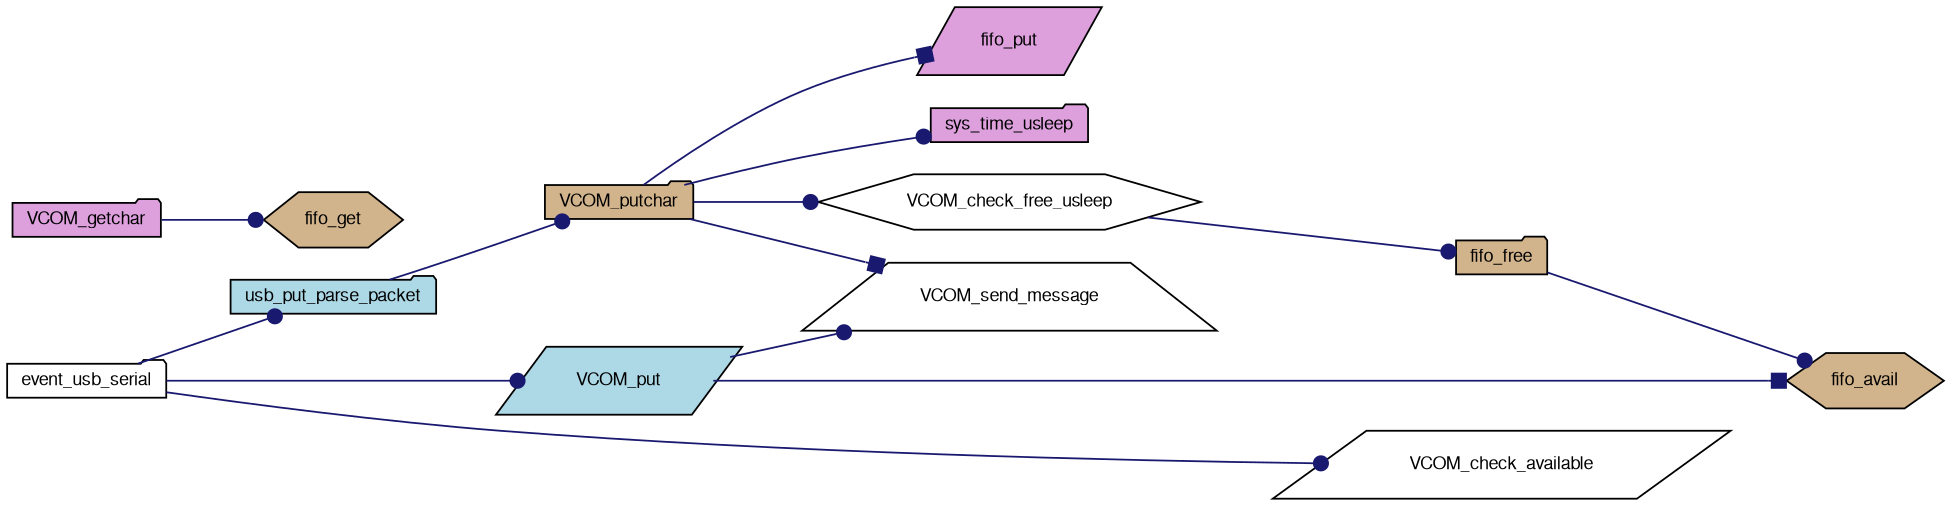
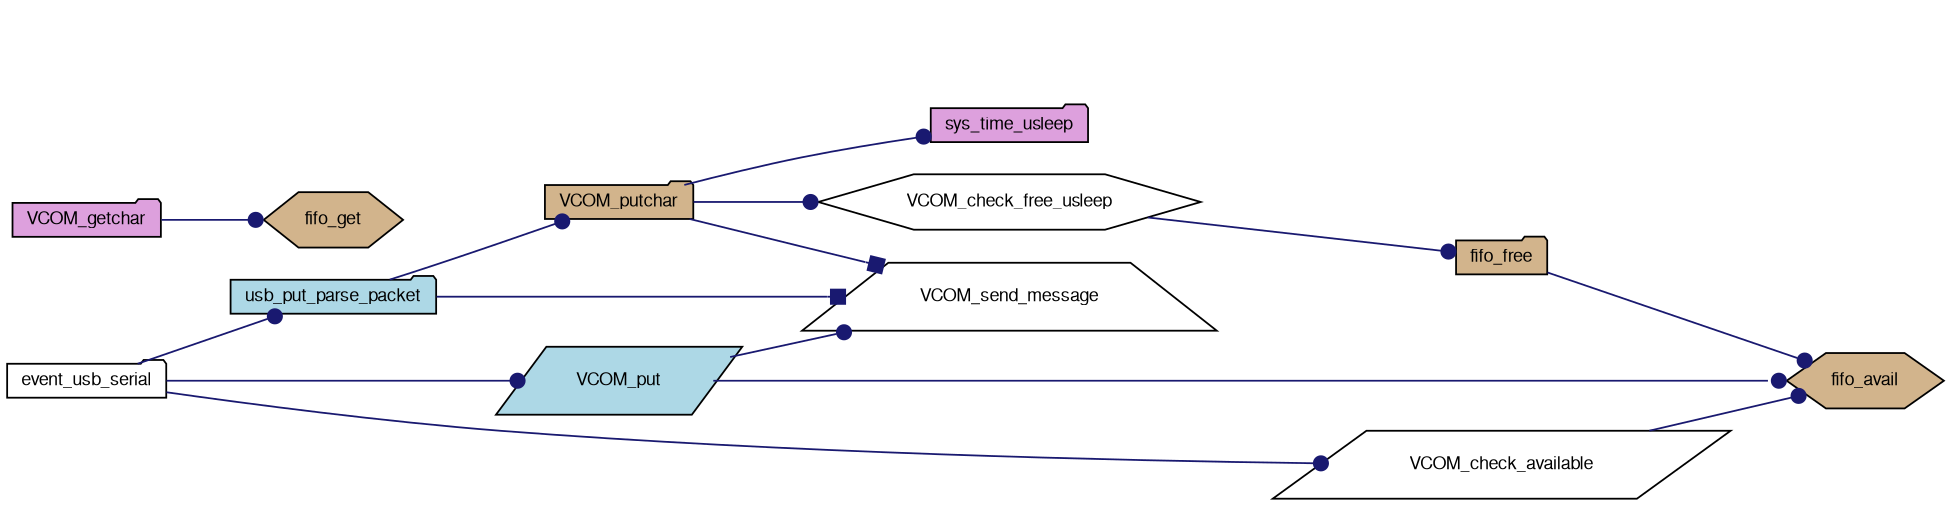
(1009, 41) -> none
none -> (632, 297)
(1241, 381) -> (1241, 381)
none -> (1720, 414)
